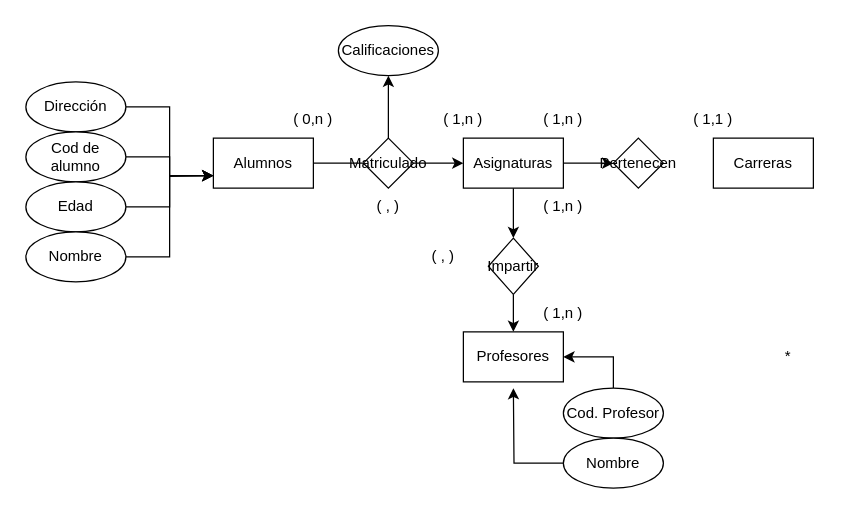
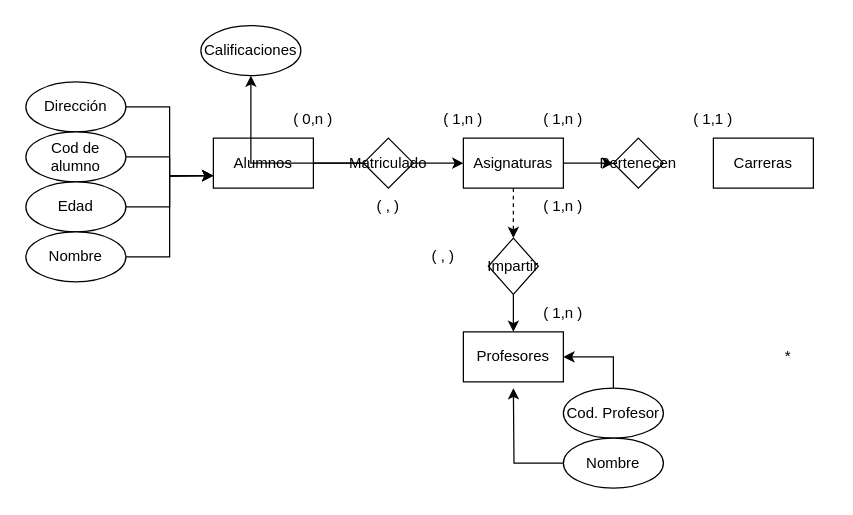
(388, 51) -> (251, 51)
(513, 208) -> (513, 208)
